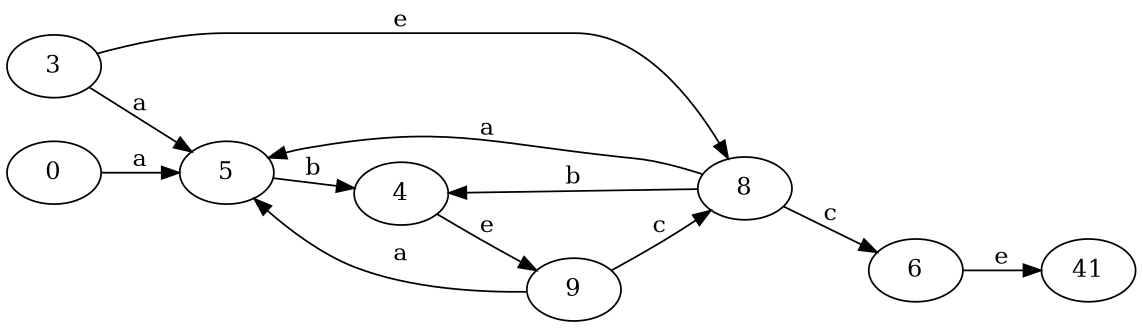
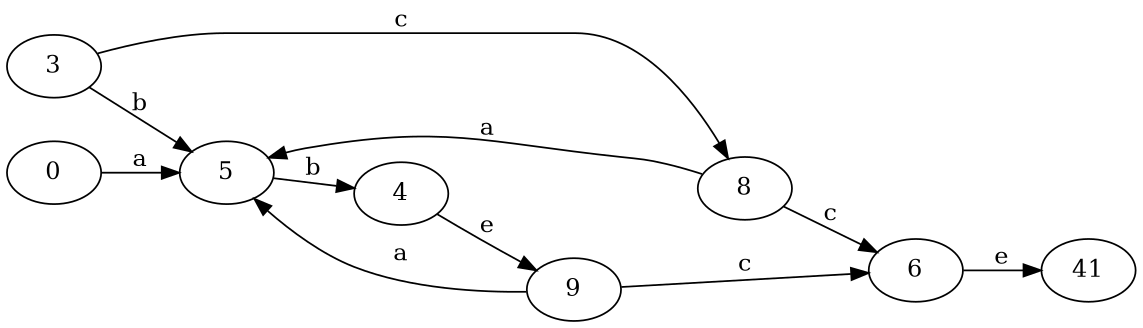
(401, 20) -> (401, 20)
(140, 104) -> (140, 104)
(582, 191) -> none
(654, 246) -> (736, 280)
